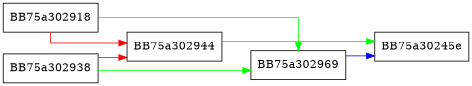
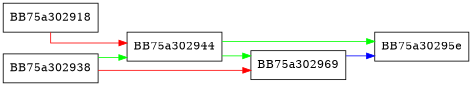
(211, 18) -> (232, 56)
(422, 47) -> (422, 47)
(109, 57) -> (109, 57)
(170, 70) -> (170, 70)
